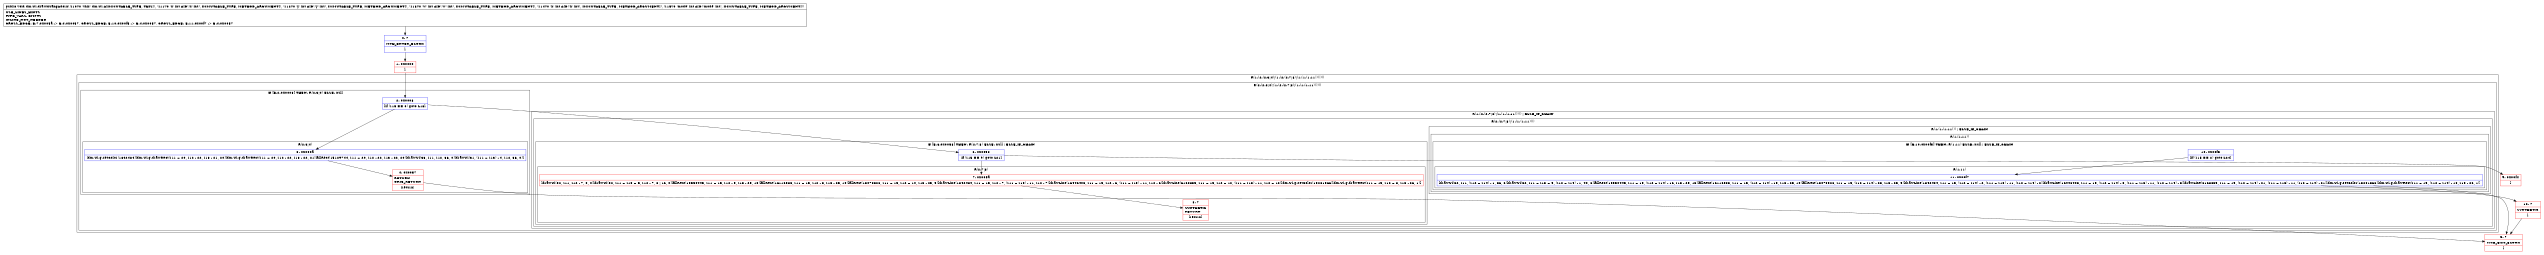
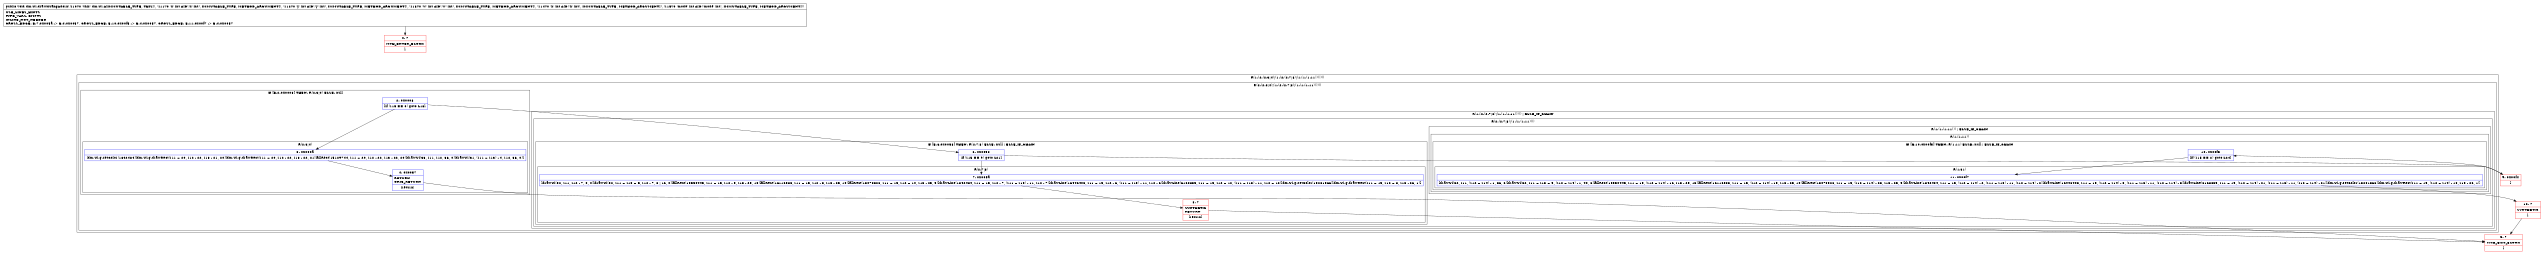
(405, 44) -> (405, 44)
(405, 67) -> none
none -> (2370, 159)
(1960, 170) -> (1960, 170)
(408, 180) -> (408, 180)
(981, 180) -> (981, 180)
(2455, 191) -> (1782, 225)
